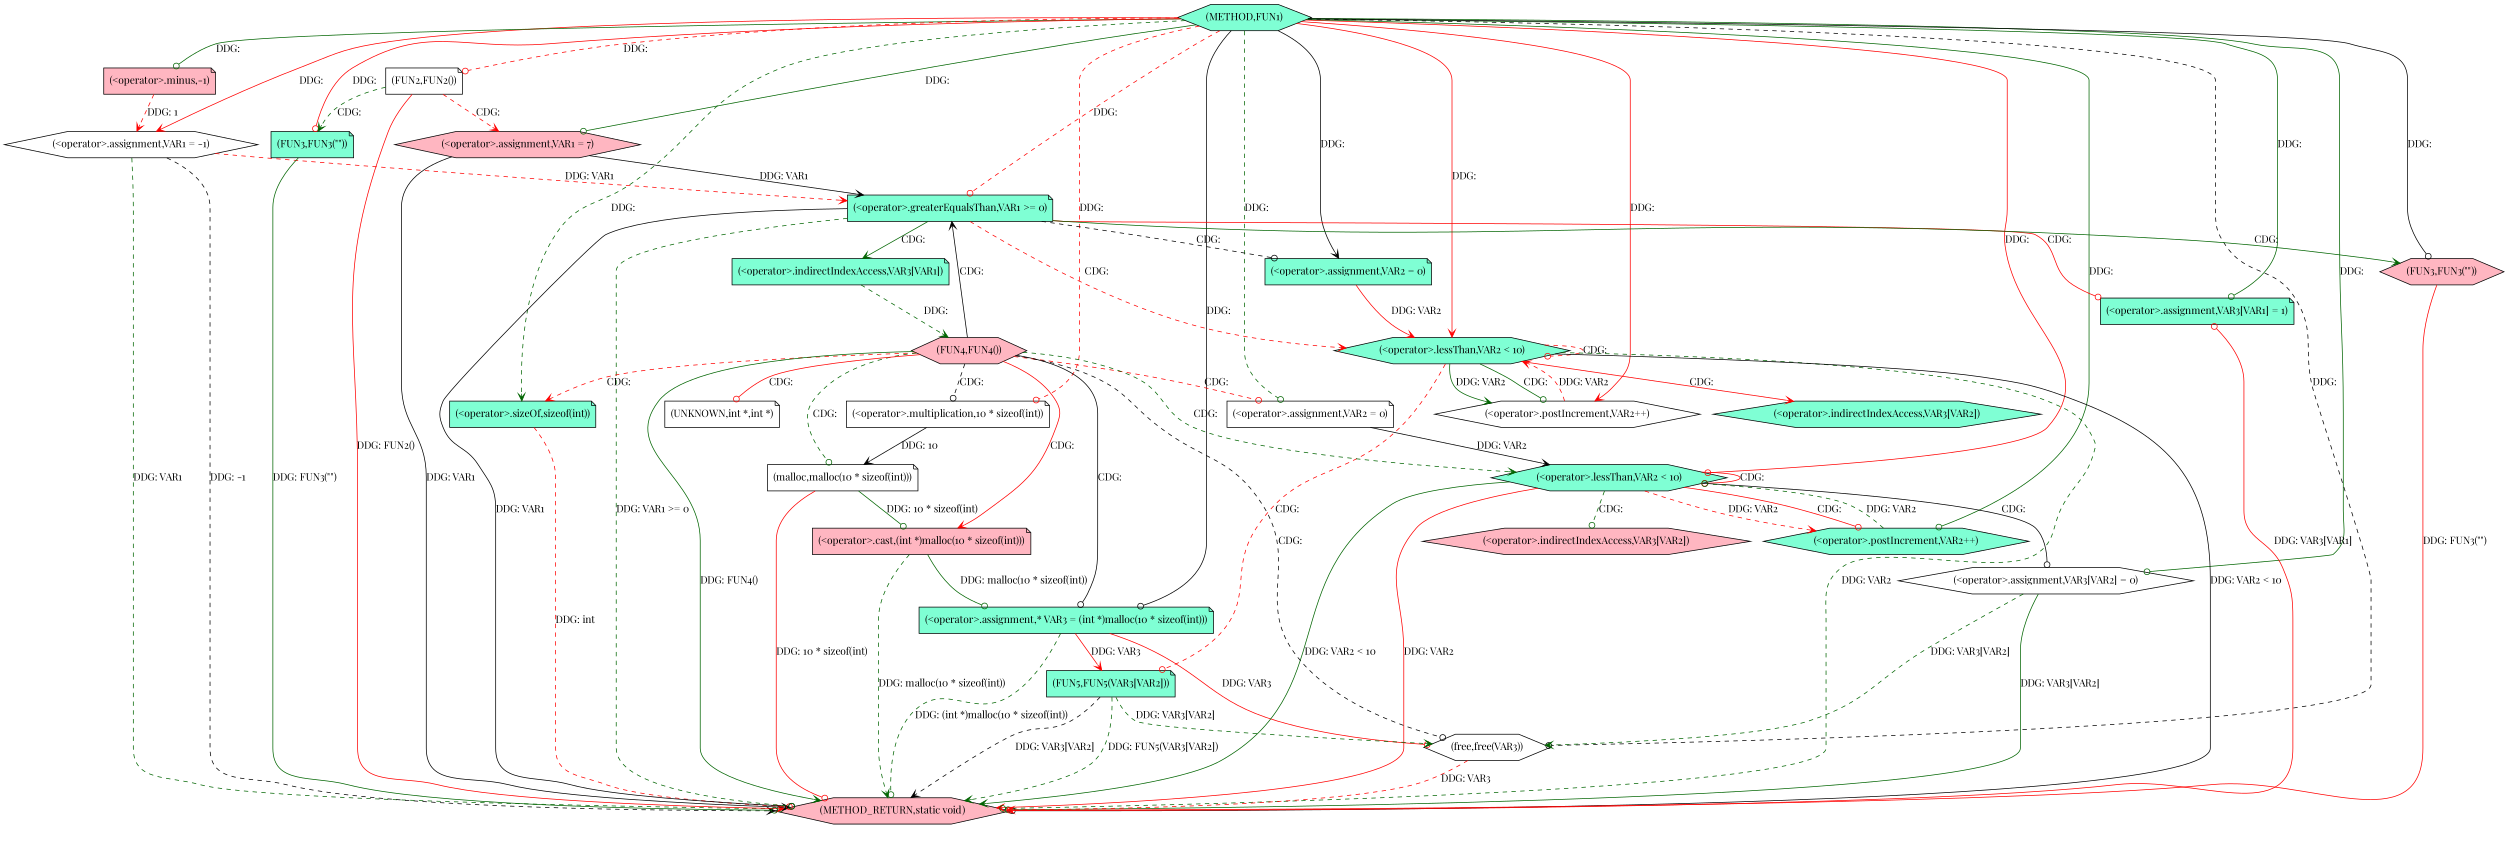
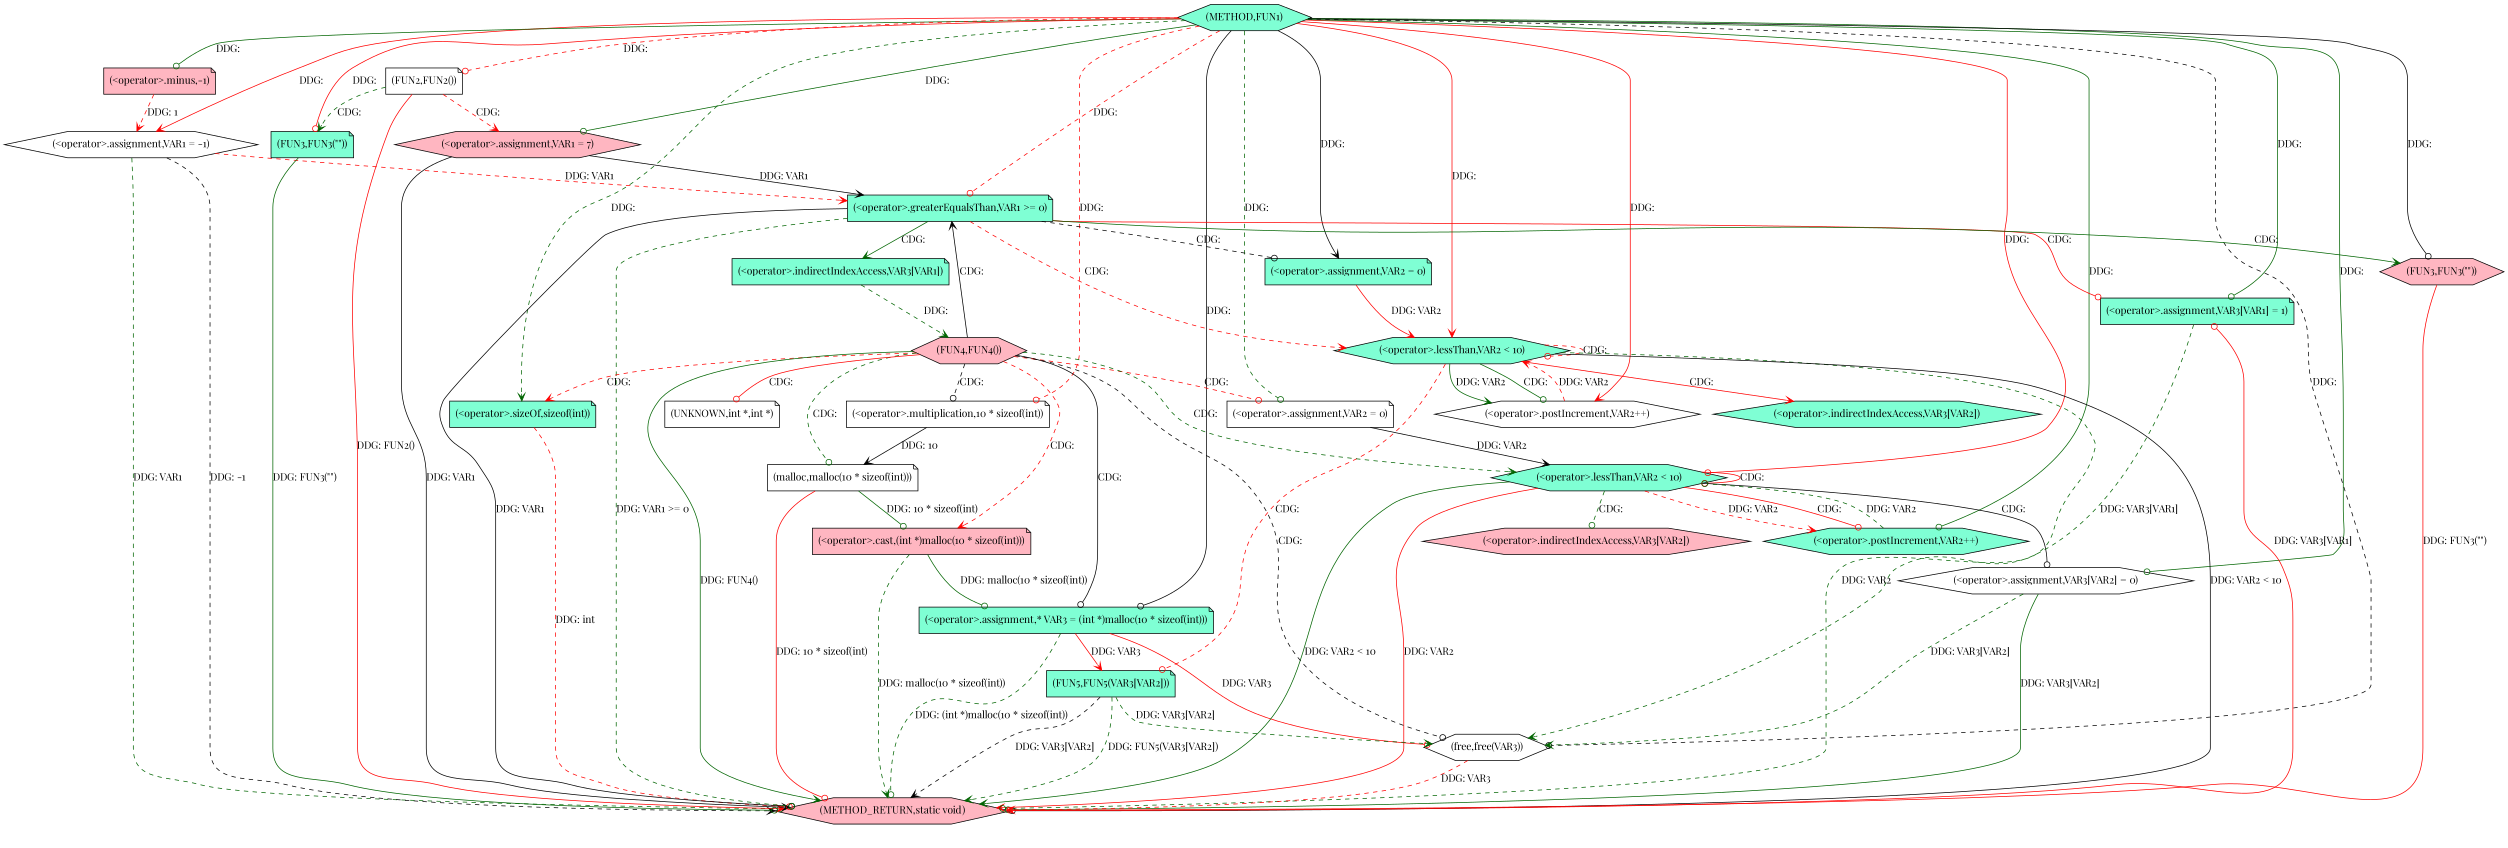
(1048, 447) -> (1048, 447)
none -> (1907, 564)
